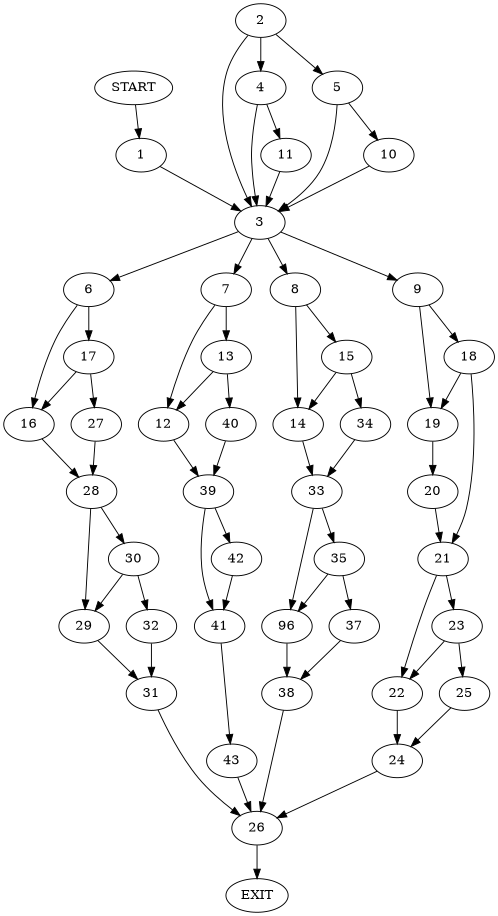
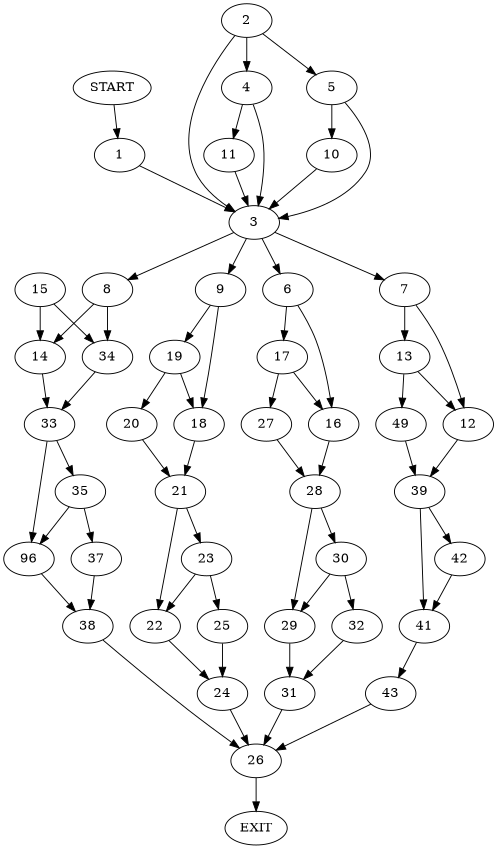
(318, 320) -> (107, 319)
(453, 387) -> (185, 386)
(231, 424) -> (401, 424)
